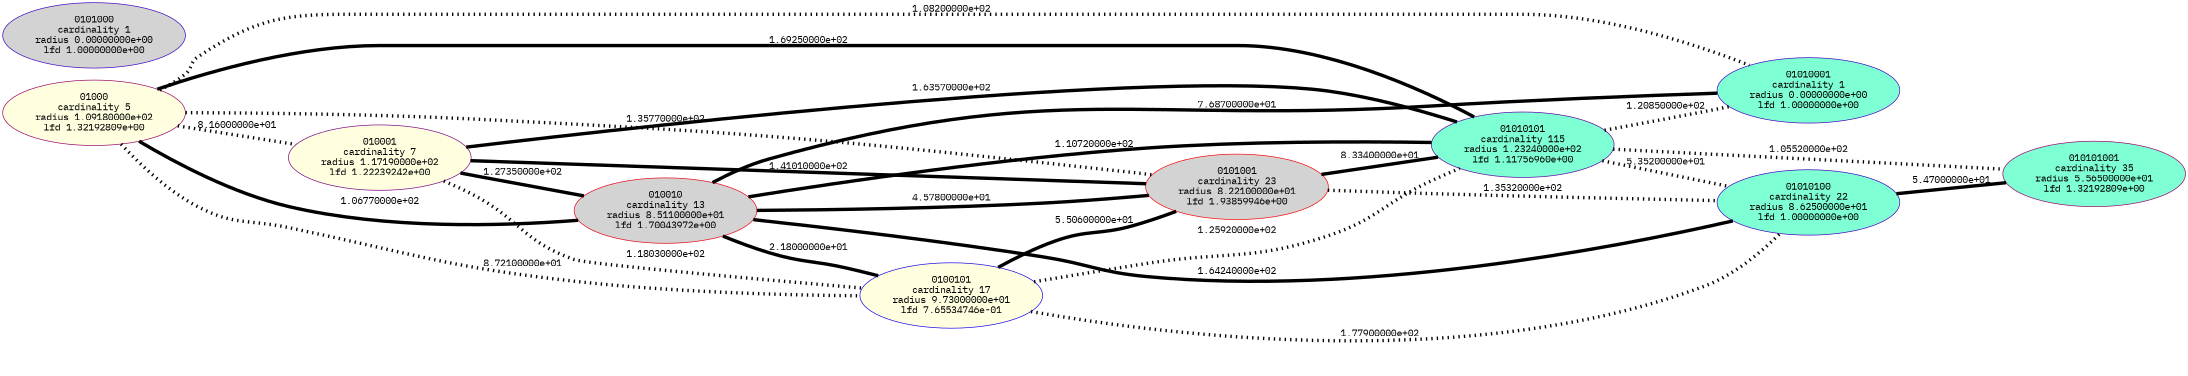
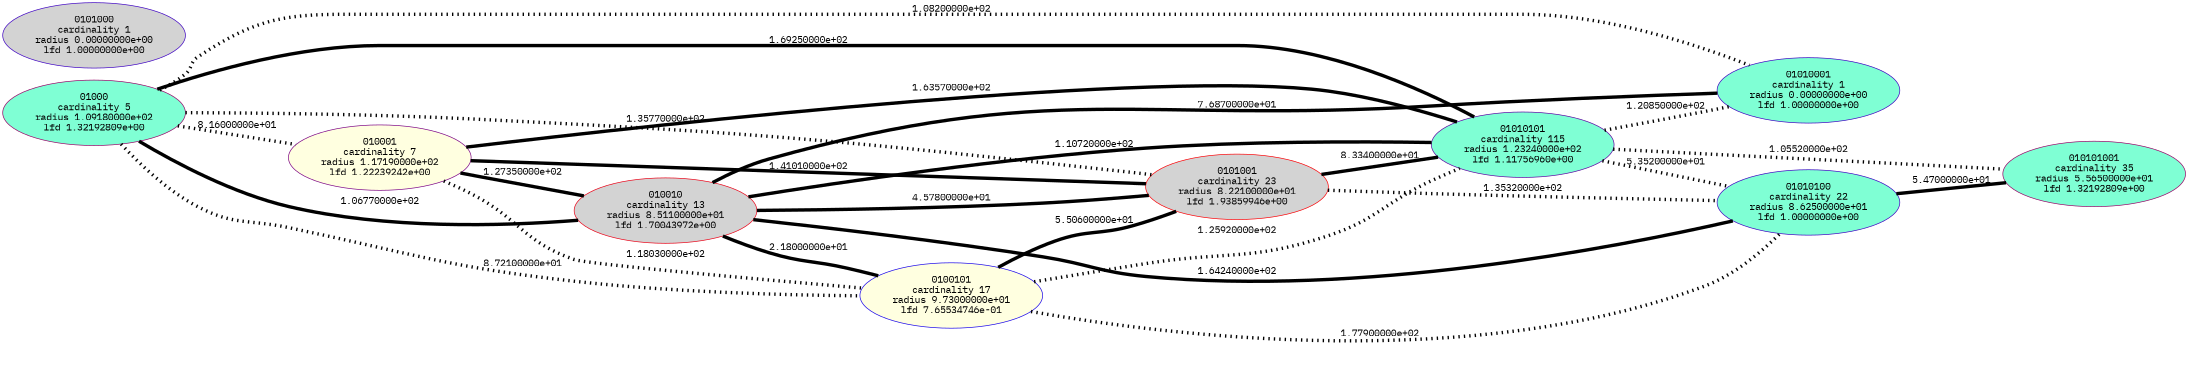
(94, 113) -> (94, 113)
